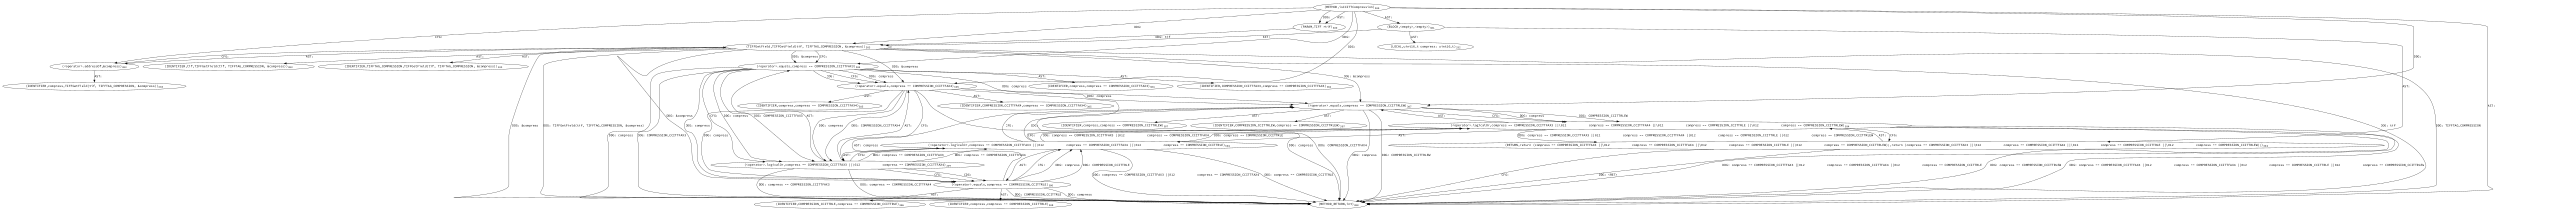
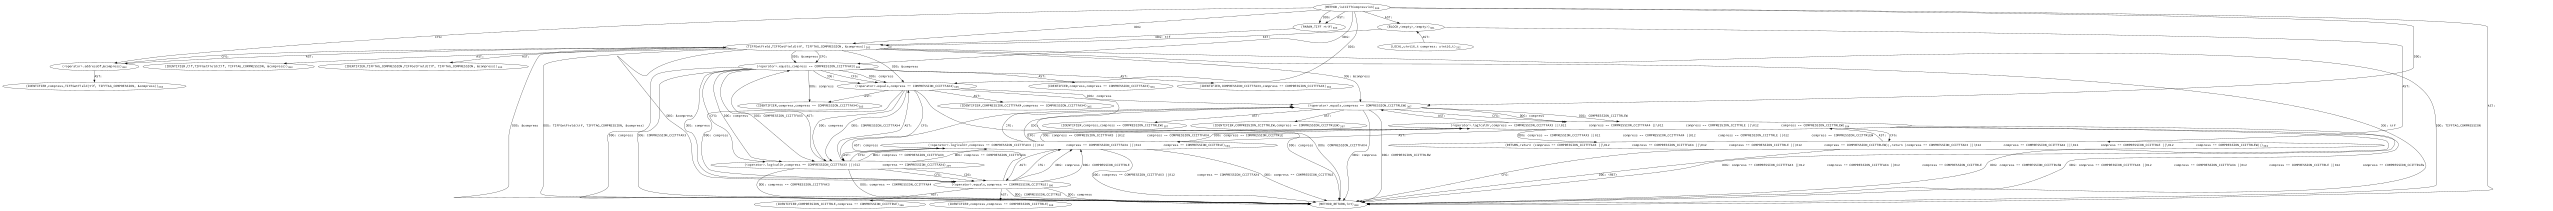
(1410, 37) -> (1422, 37)
(1090, 94) -> (809, 85)
